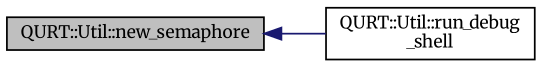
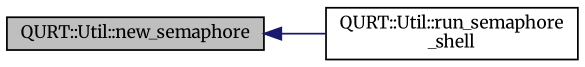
(430, 34) -> (452, 34)
